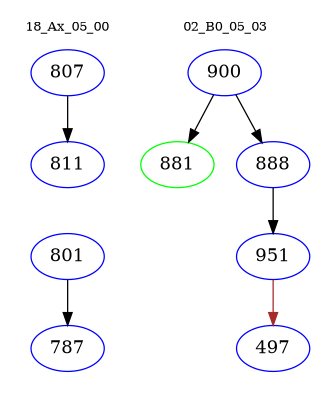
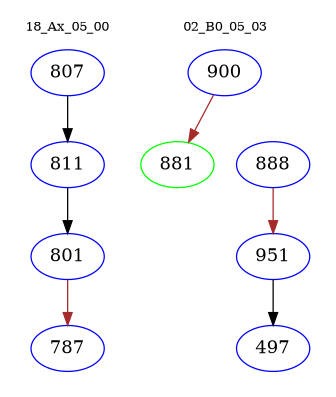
(204, 113) -> (204, 113)
(246, 113) -> none
none -> (68, 204)
(273, 204) -> (273, 204)
(68, 296) -> (68, 296)
(273, 296) -> (273, 296)
